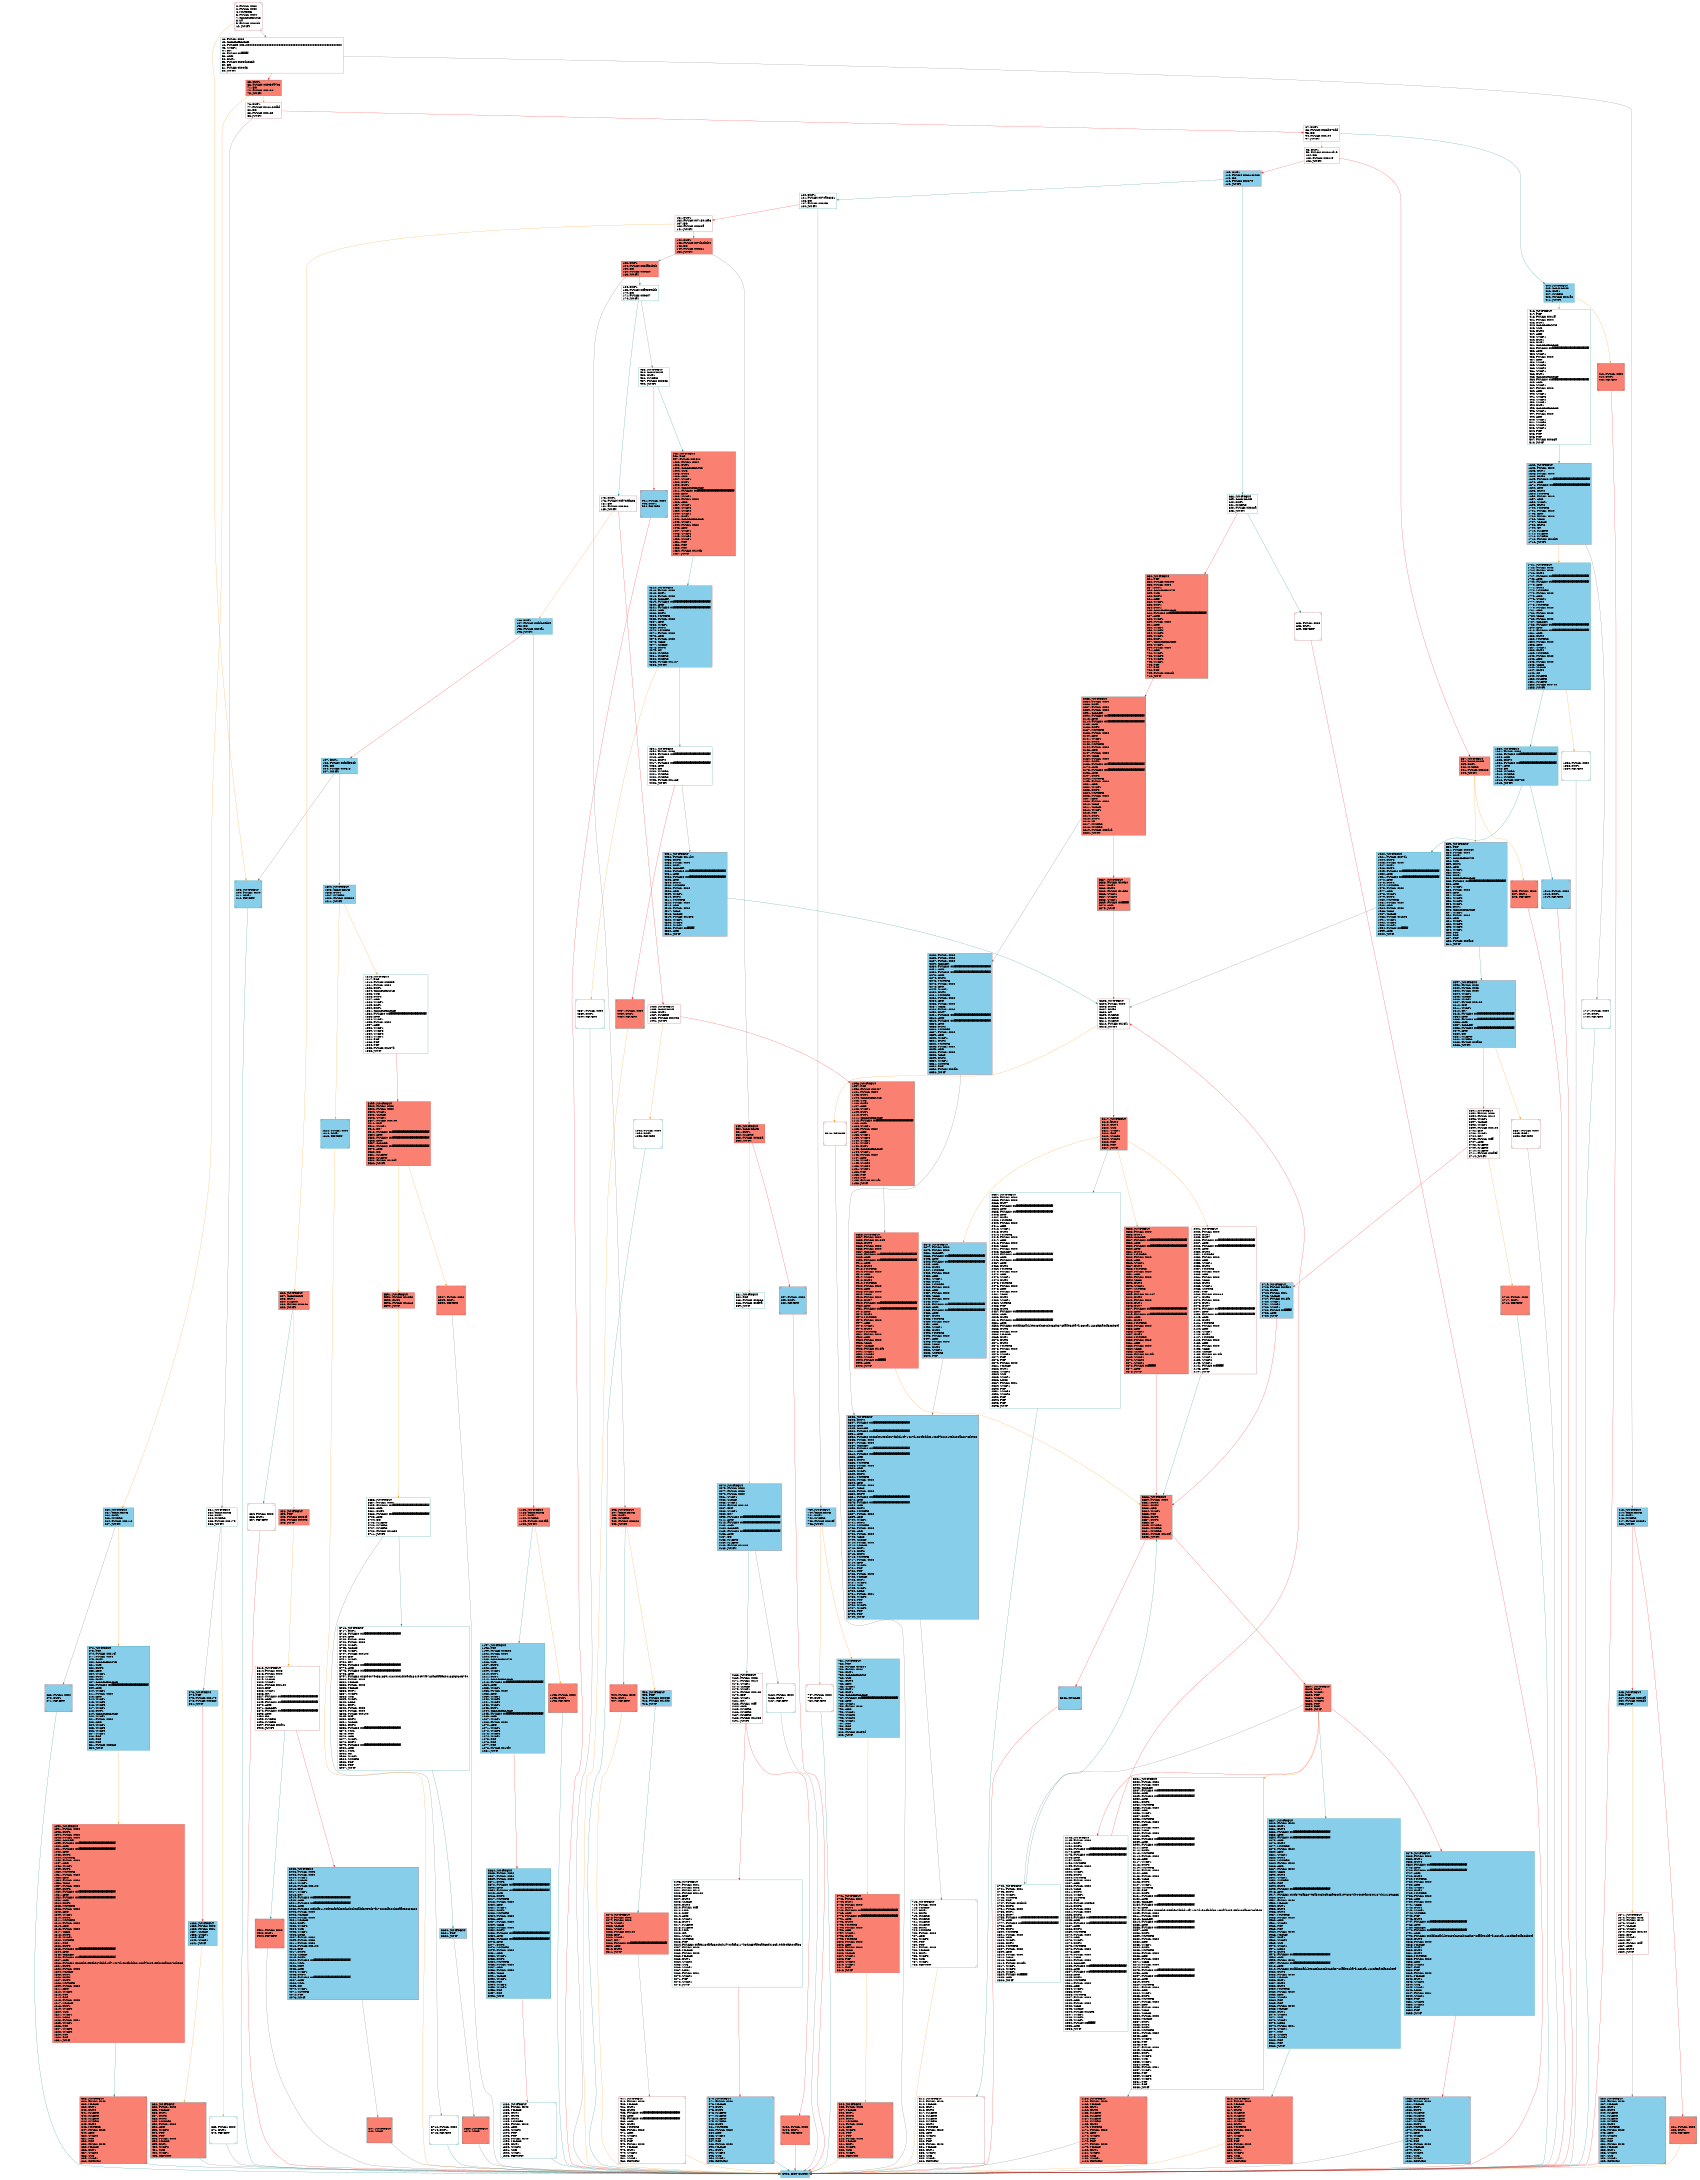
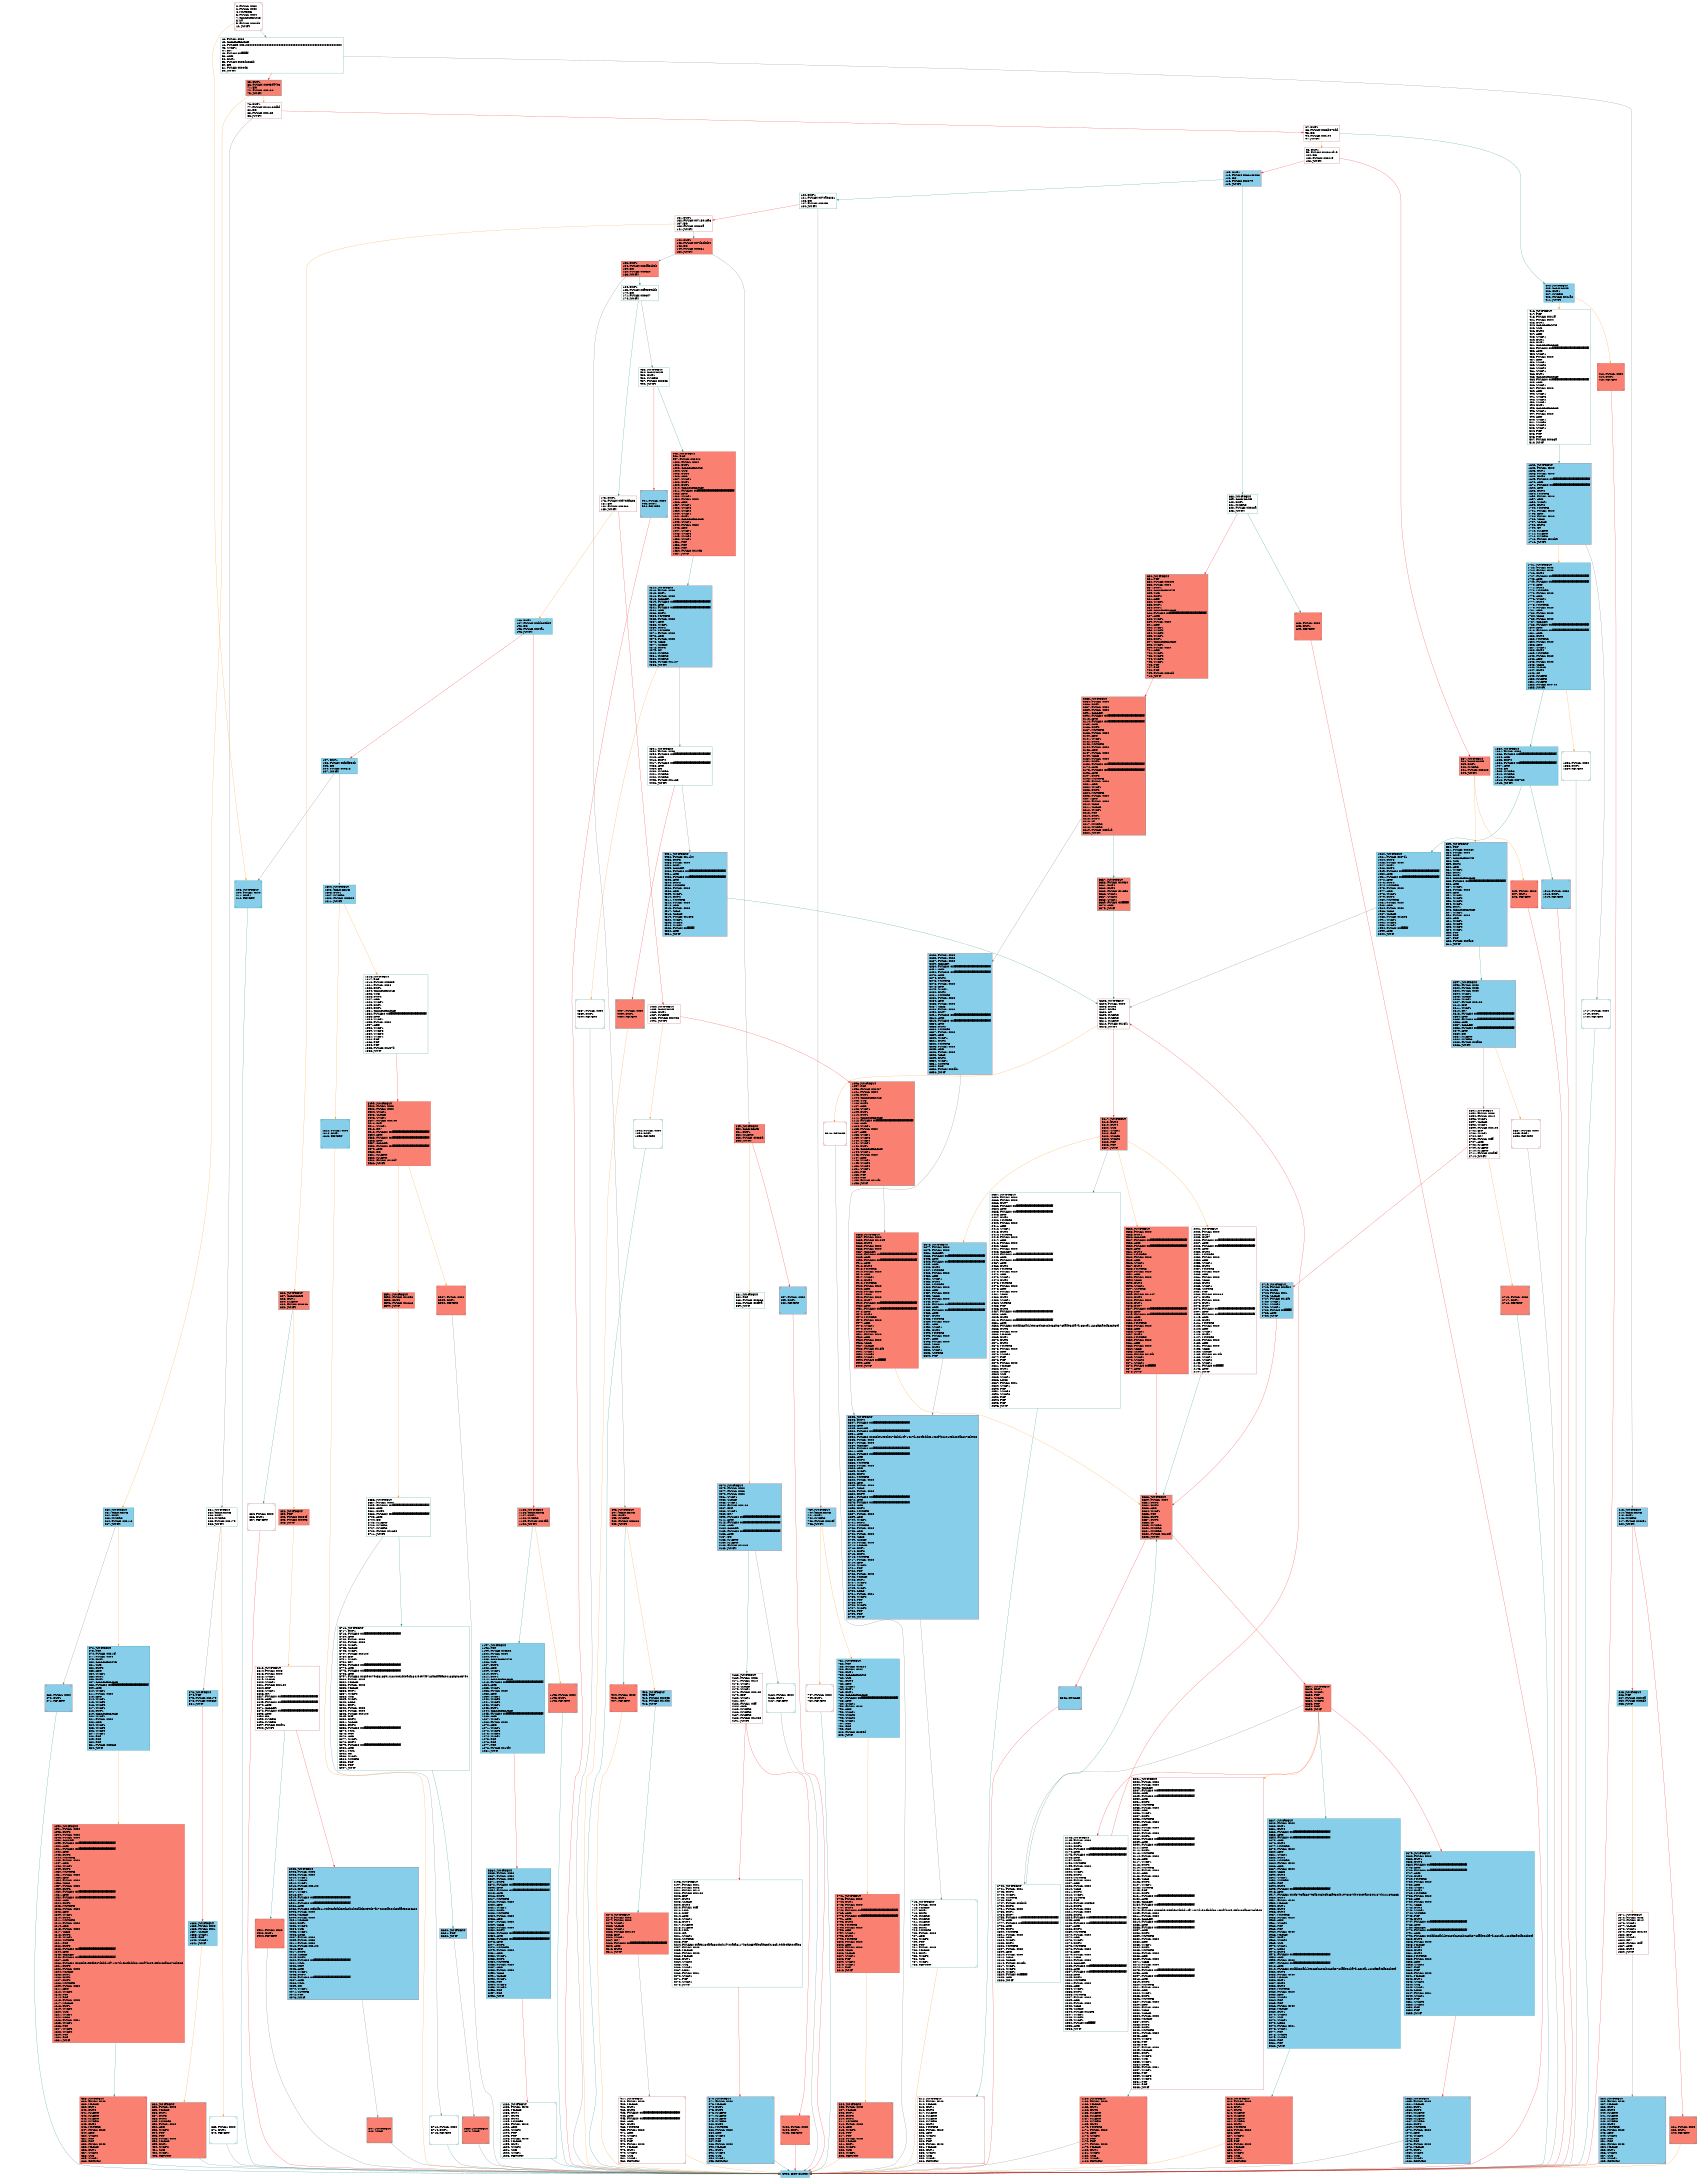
(1308, 626) -> (1308, 626)
